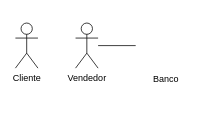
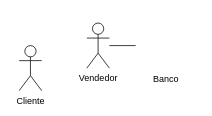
(27, 45) -> (30, 68)
(87, 45) -> (98, 45)
